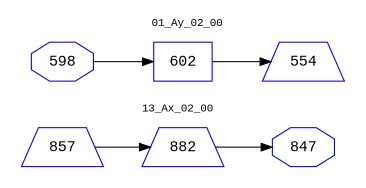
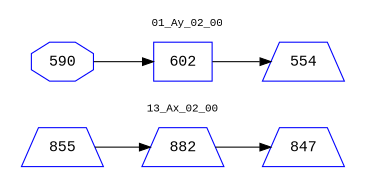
(62, 62) -> (62, 62)
(62, 147) -> (62, 147)
(303, 147) -> (303, 147)
